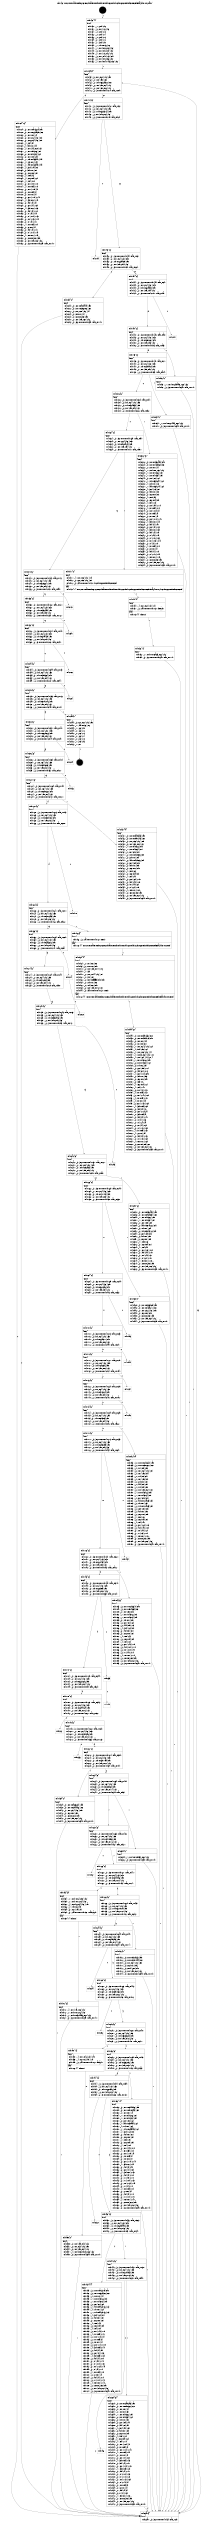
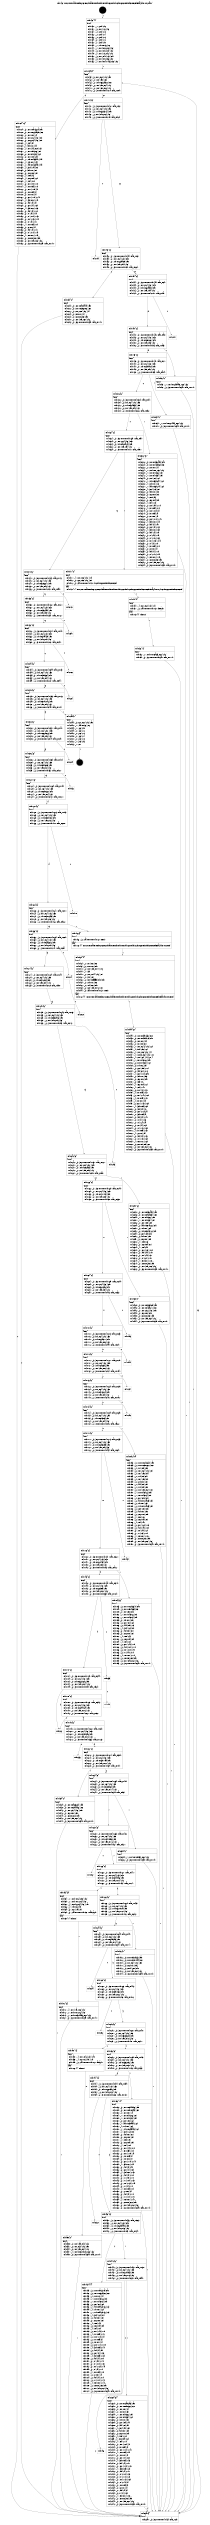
(137, 864) -> none
(82, 1692) -> (56, 1708)
